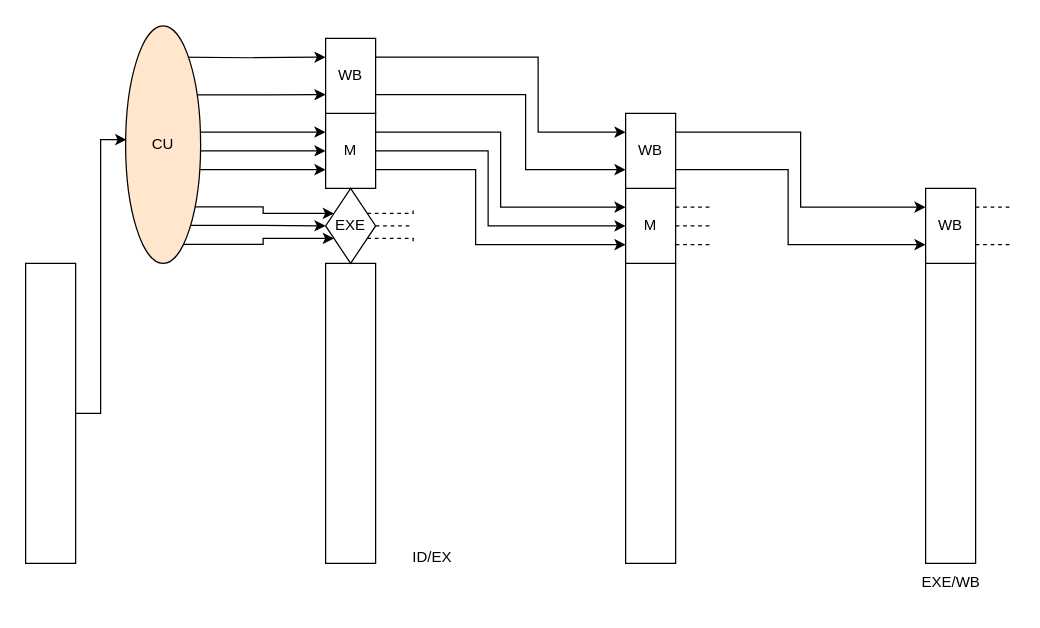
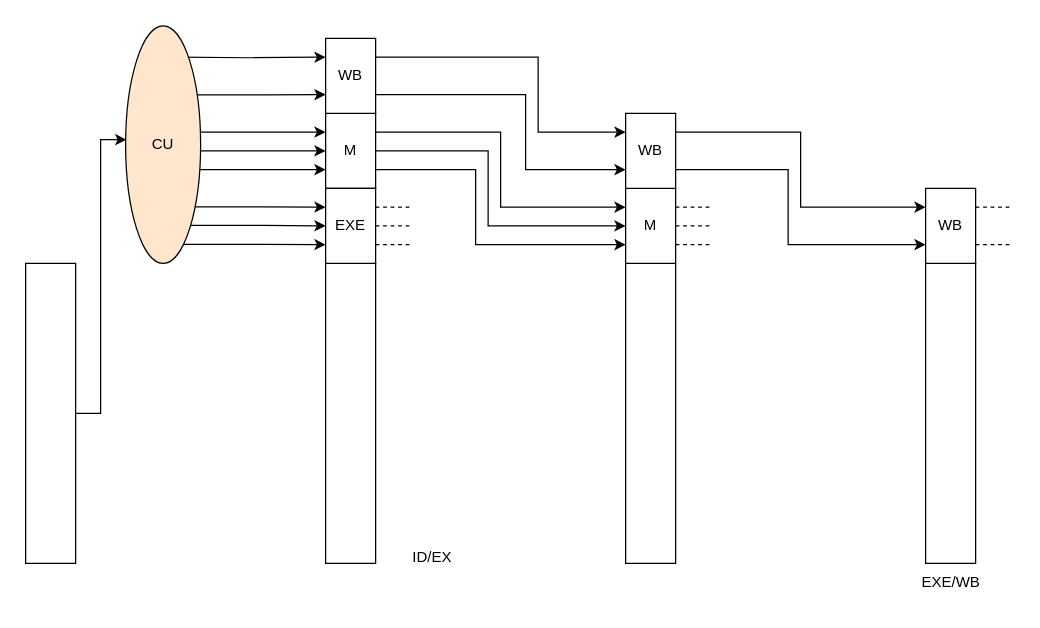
(351, 226) -> (351, 226)
